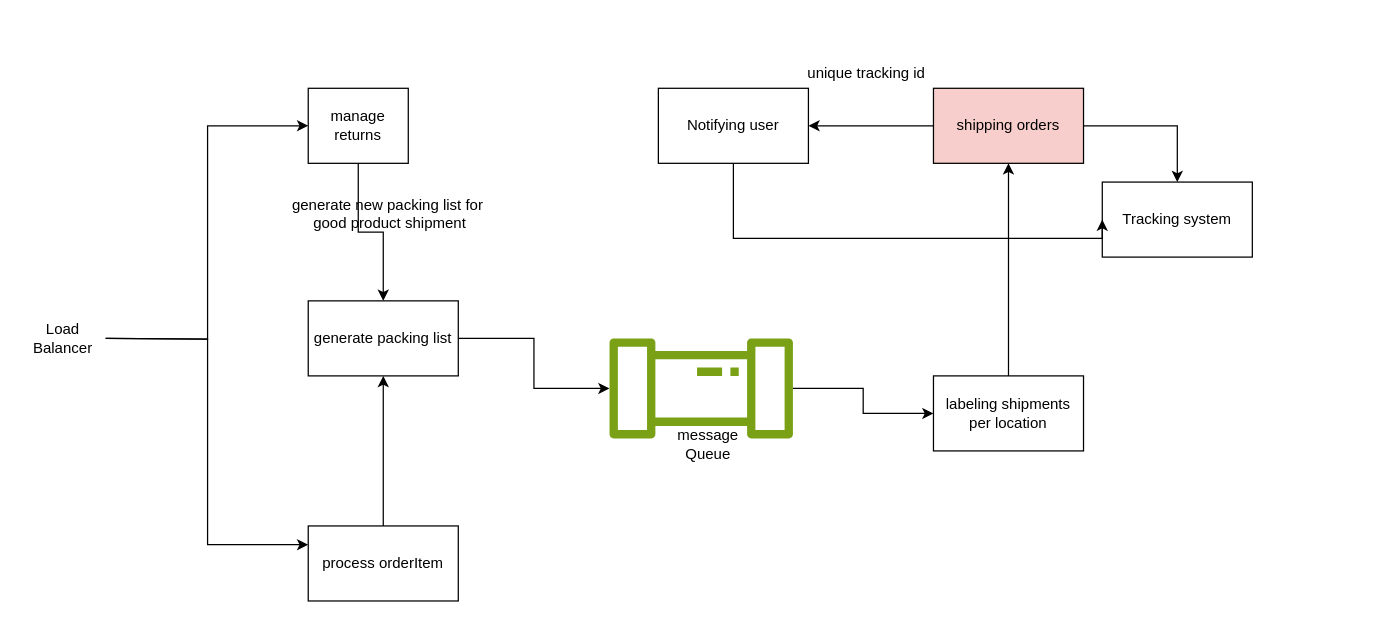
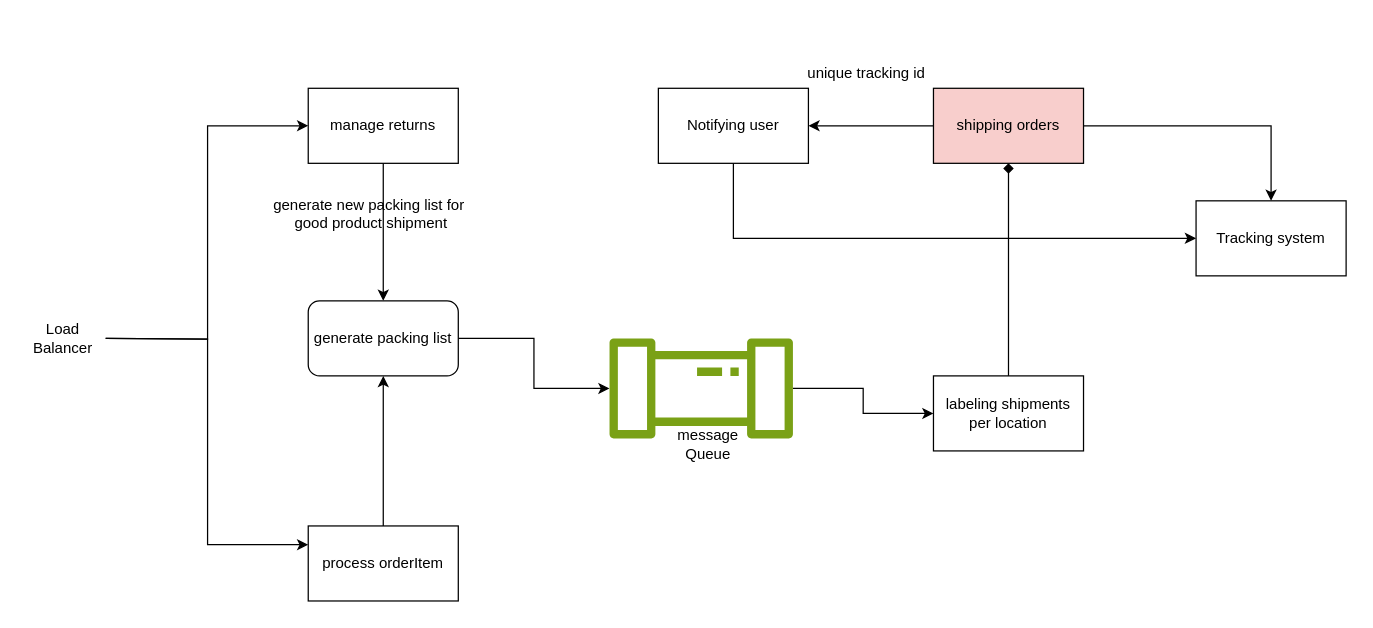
(358, 126) -> (383, 126)
(1008, 173) -> (1008, 174)
(1177, 219) -> (1271, 238)
(389, 232) -> (371, 232)
(383, 338) -> (383, 338)
